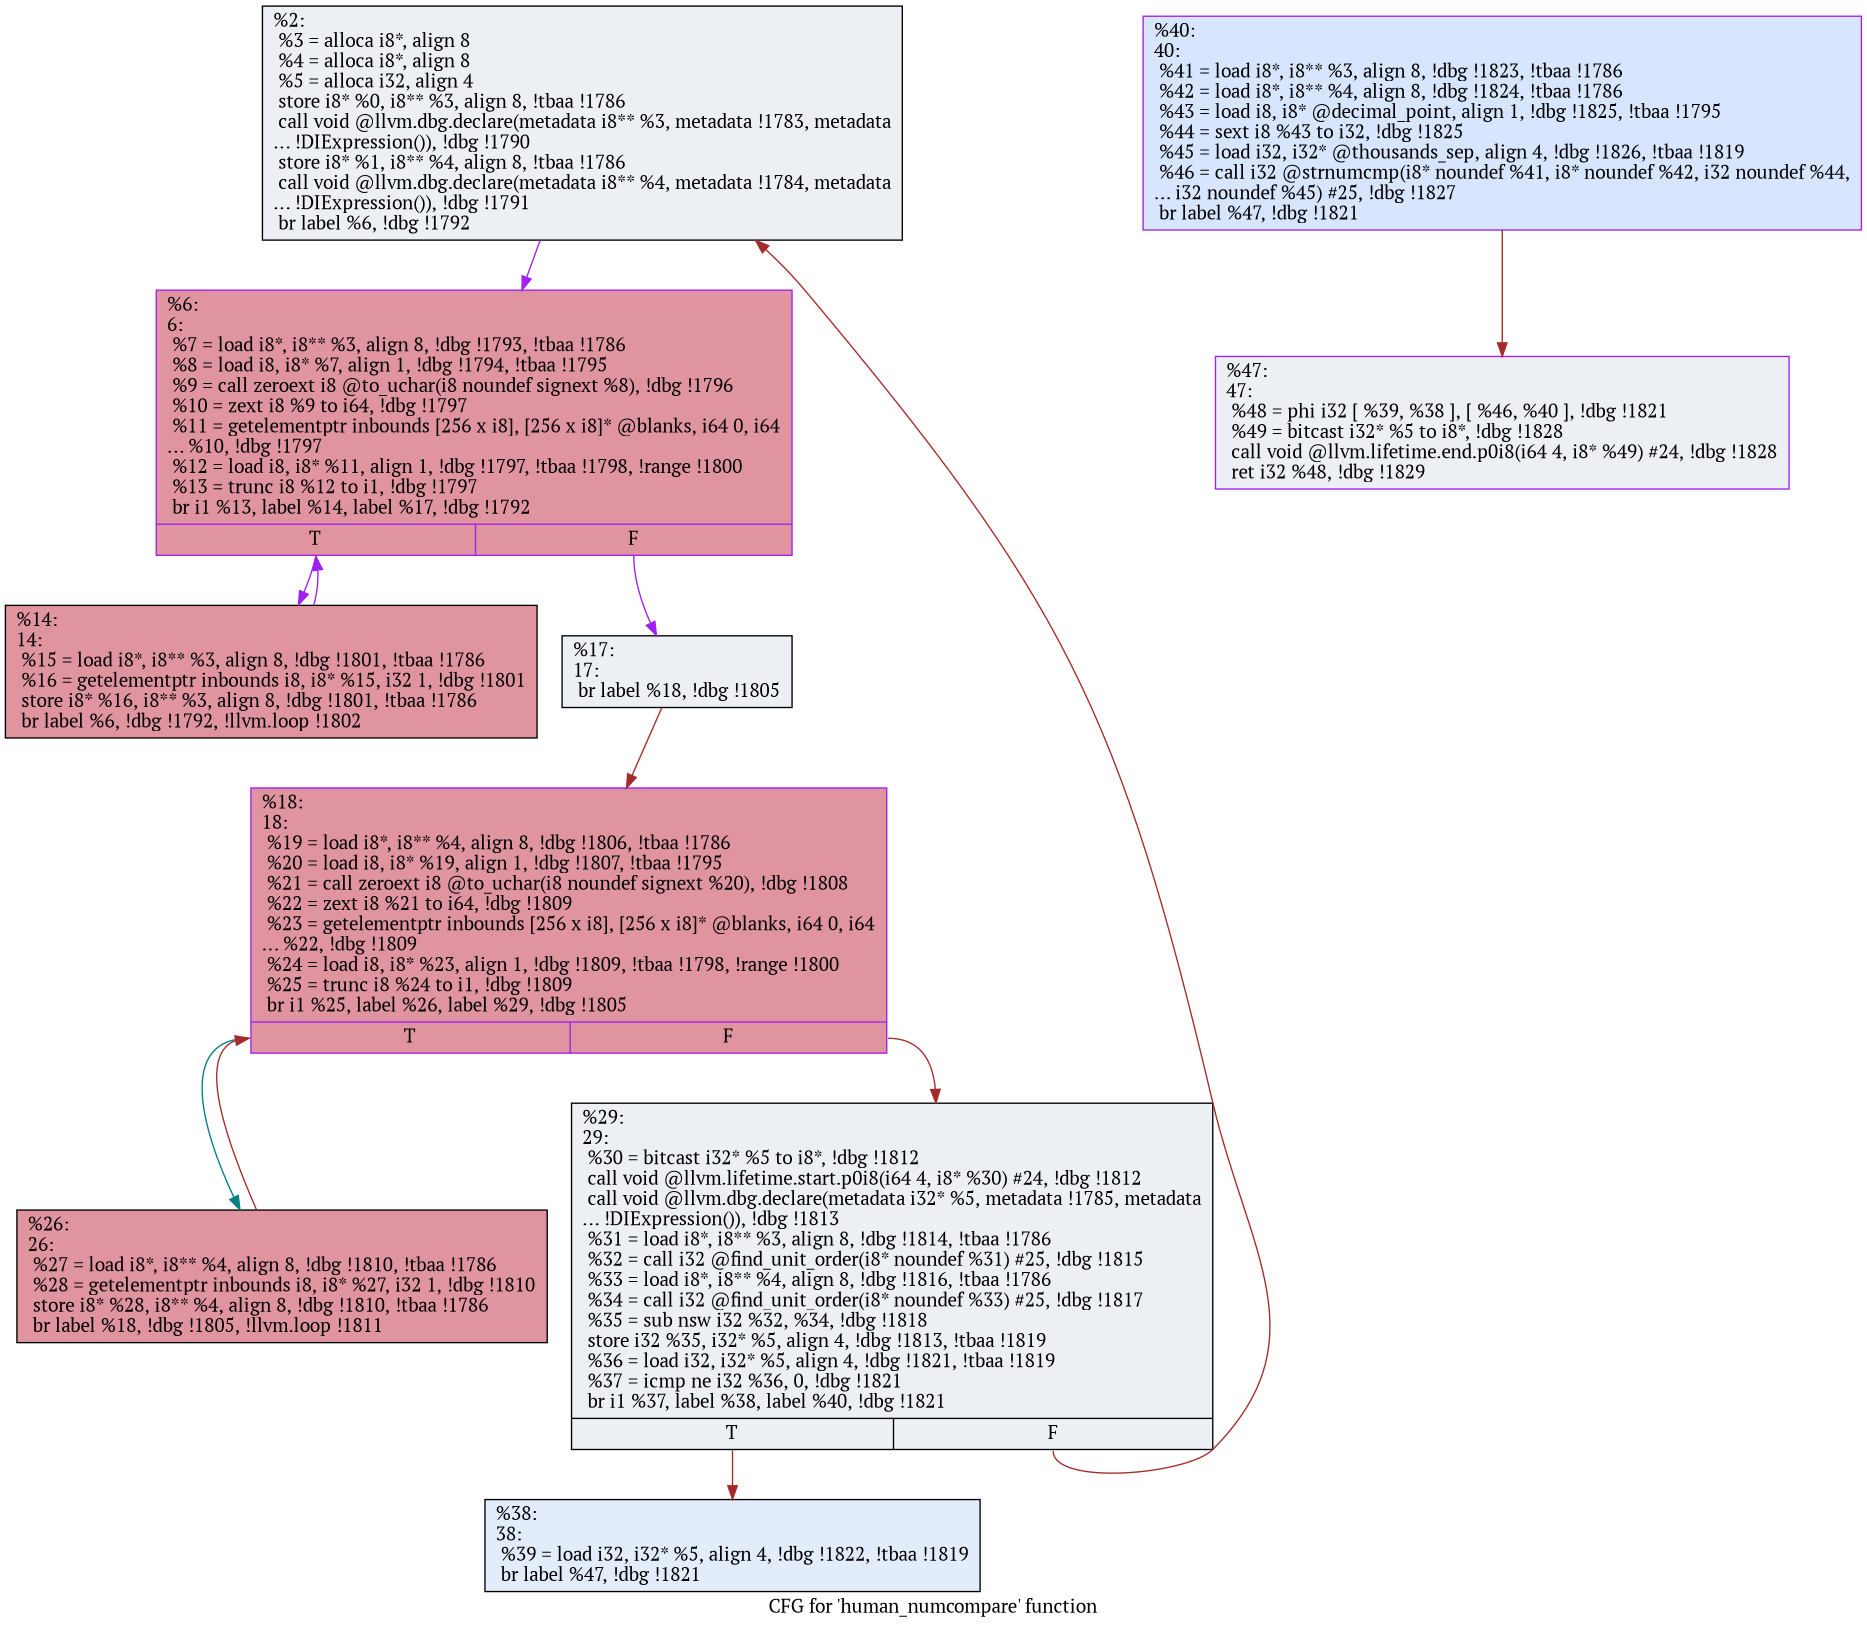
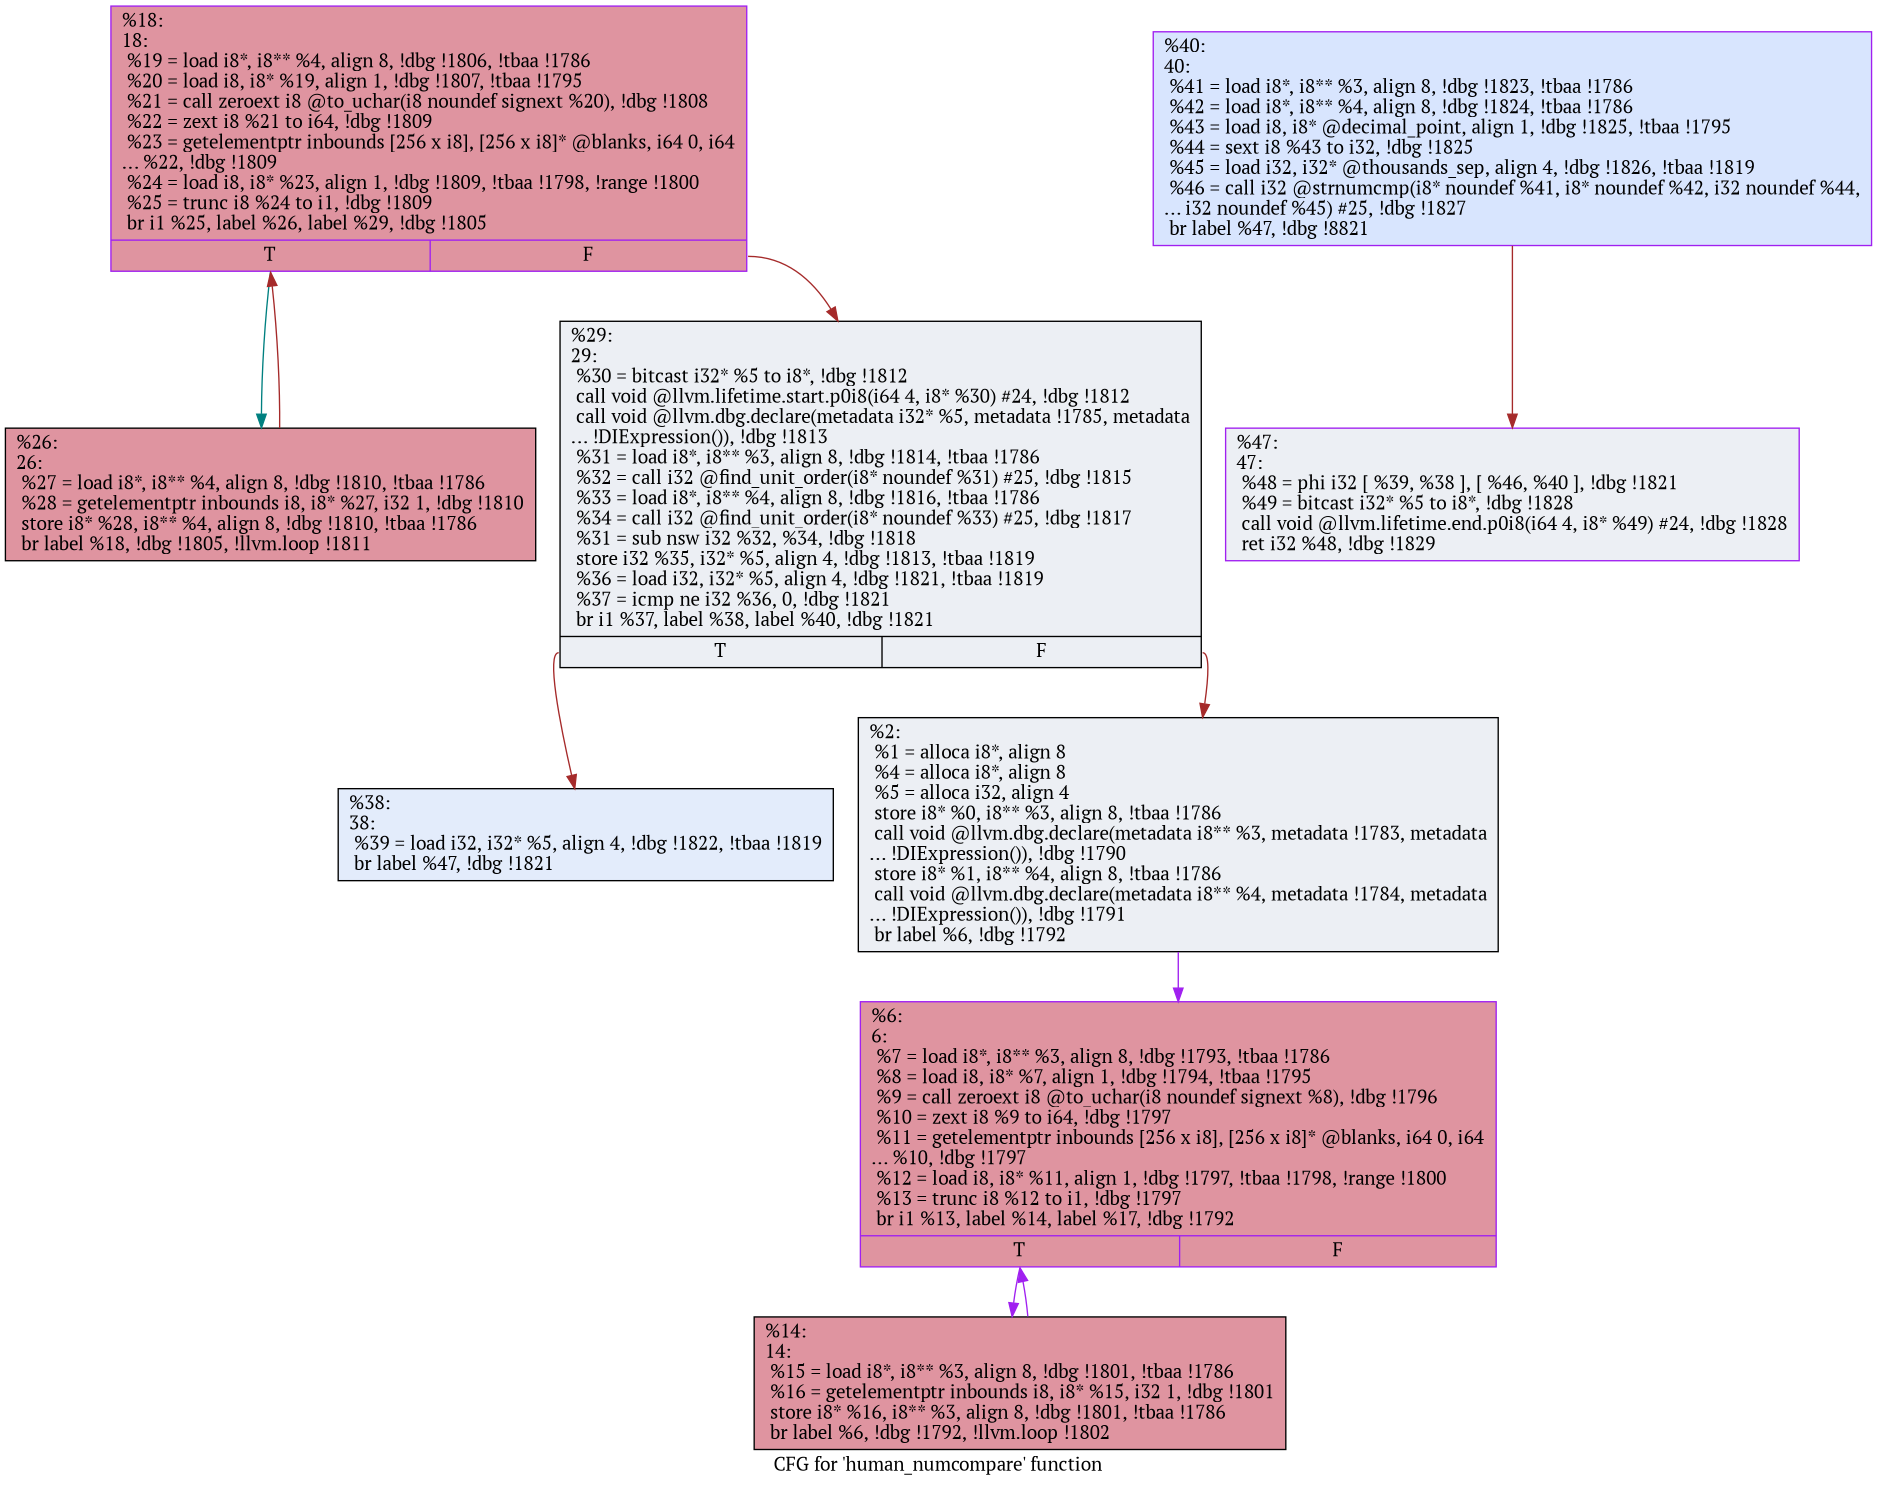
(372, 41) -> (968, 753)
(1257, 214) -> (1267, 229)
(677, 672) -> none
(756, 1321) -> (744, 539)
